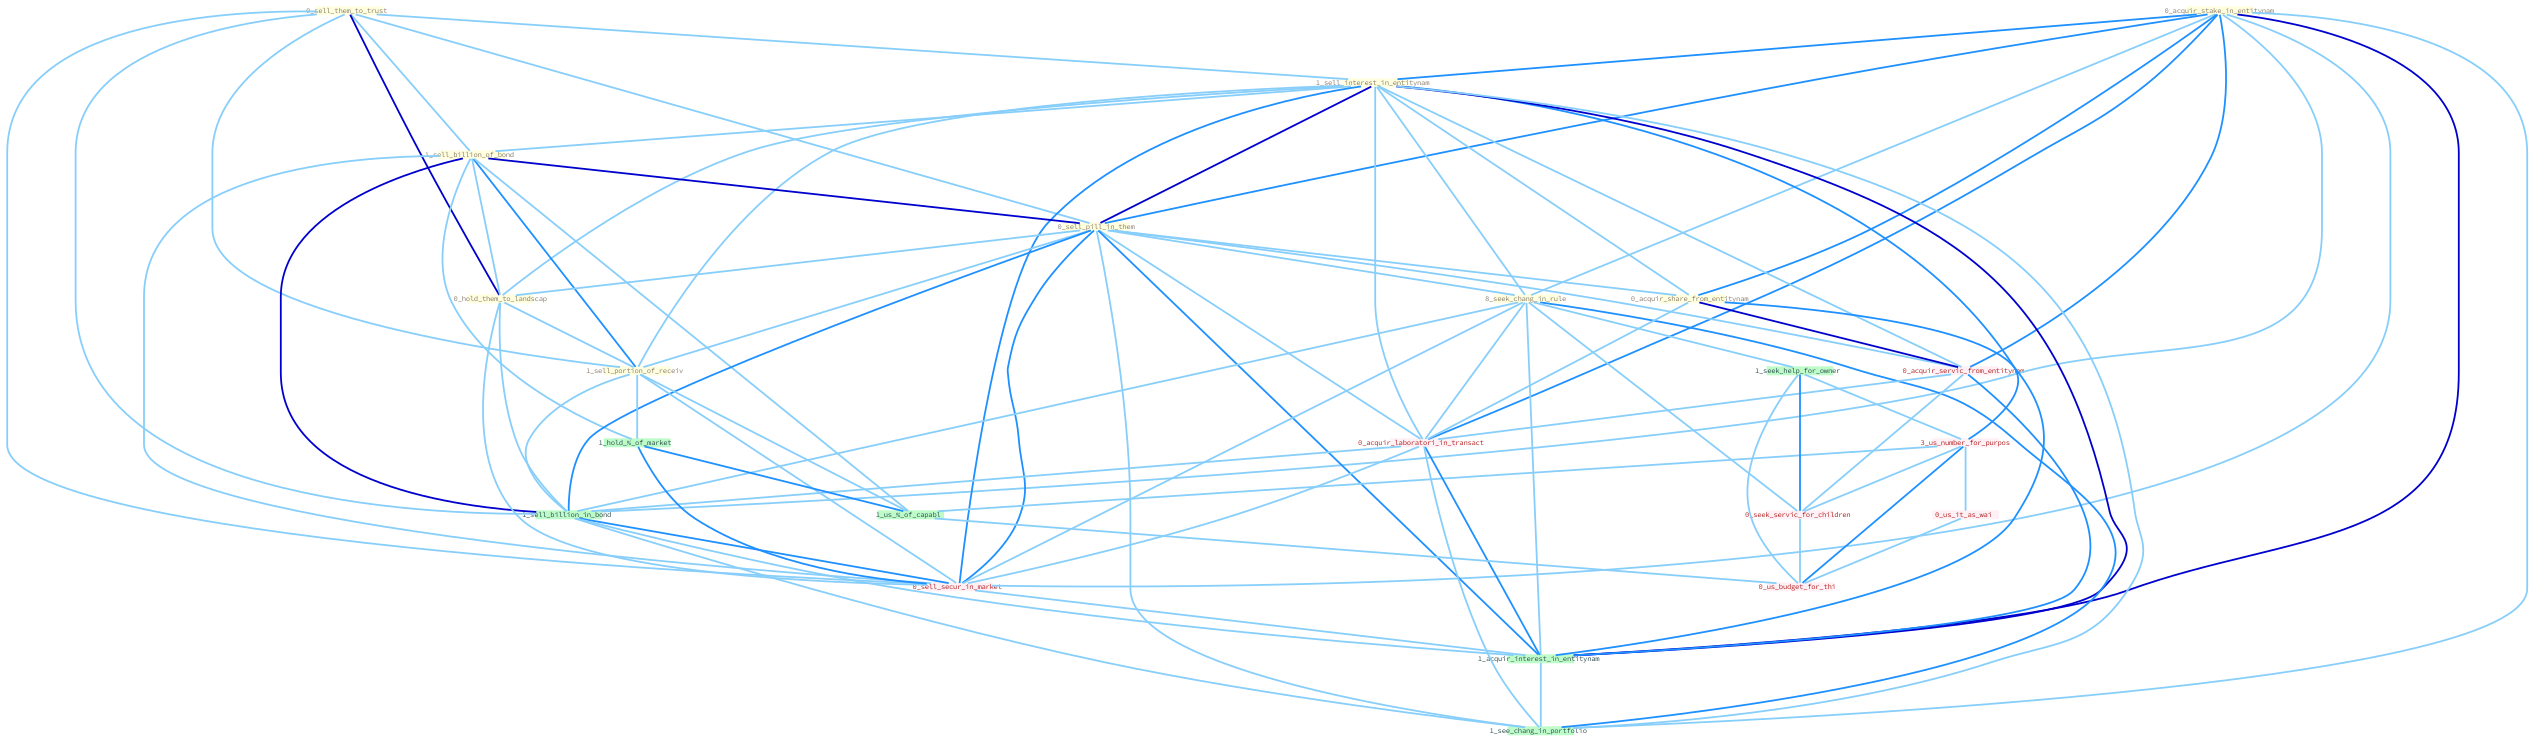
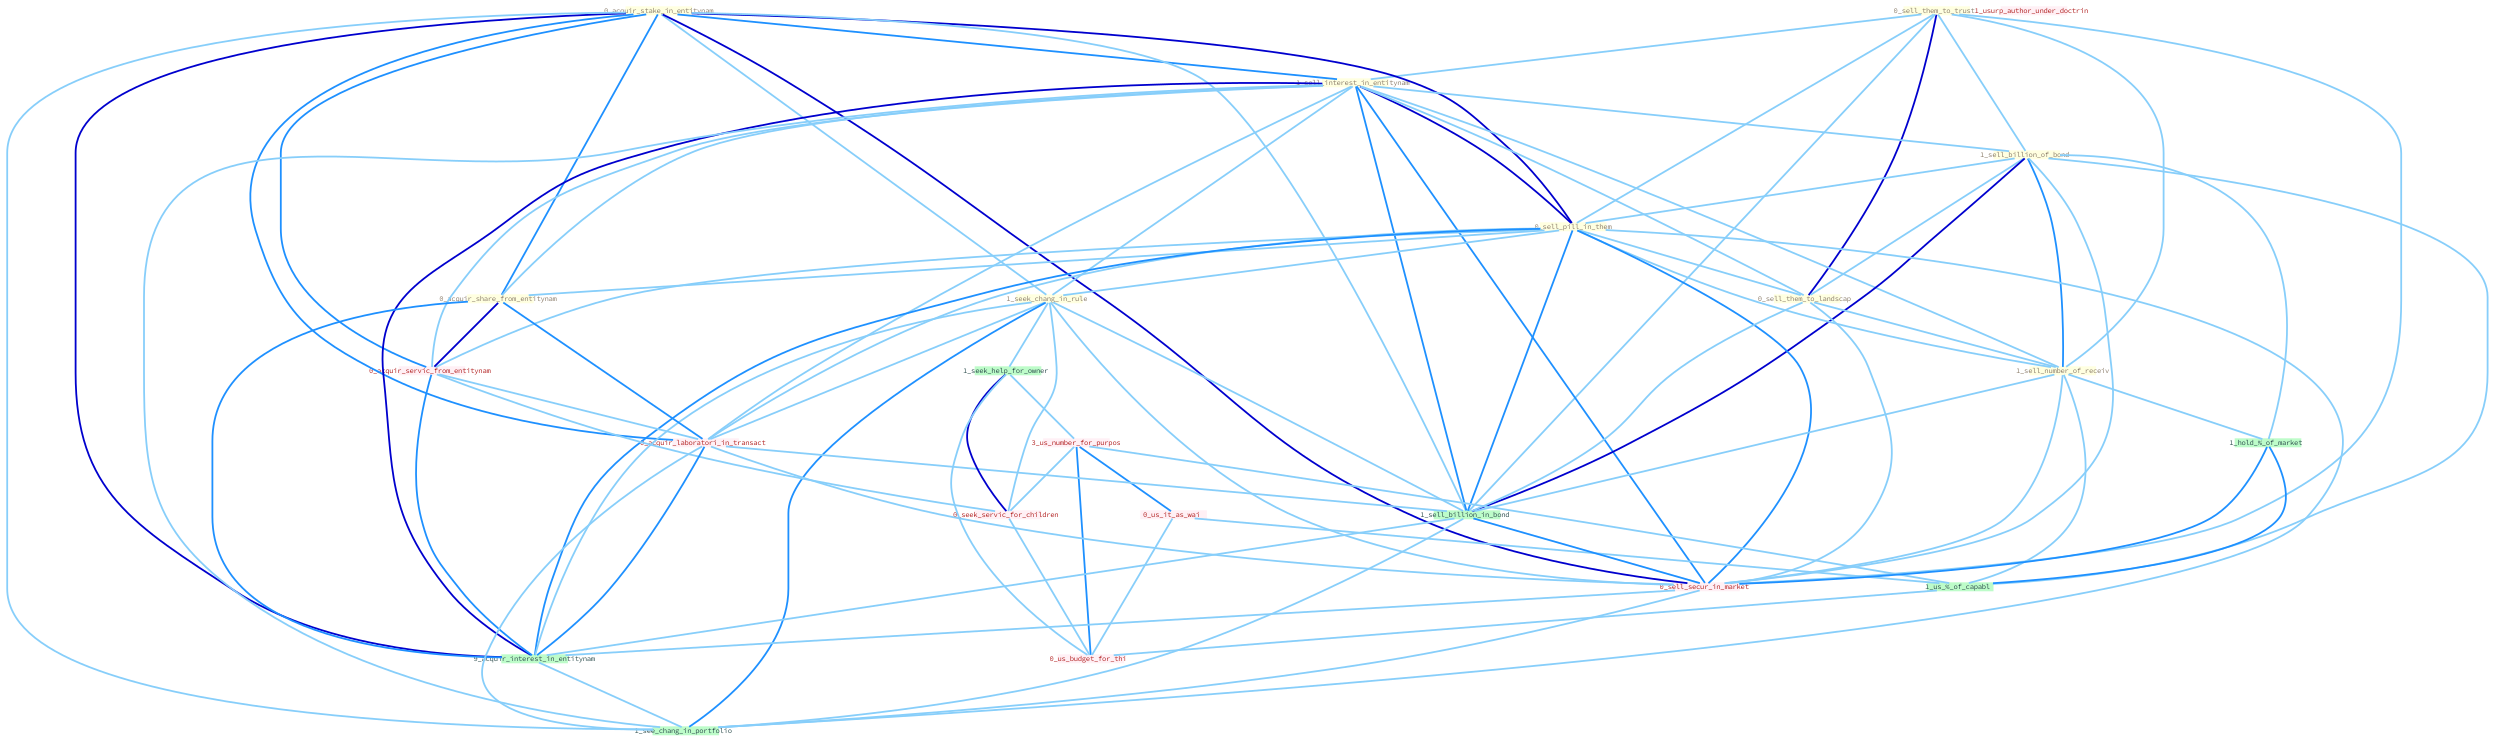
none -> (2034, 11)
(1655, 110) -> (1162, 39)
(1764, 174) -> (1411, 298)
(799, 192) -> (1800, 191)
(500, 299) -> (1807, 299)
(1526, 299) -> (1049, 299)
(637, 371) -> (2063, 371)
(1558, 371) -> (603, 371)
(1800, 443) -> (970, 450)
(1966, 479) -> (1112, 469)
(1874, 540) -> (1159, 340)
none -> (1660, 559)
(1541, 659) -> (535, 659)
none -> (1262, 679)
